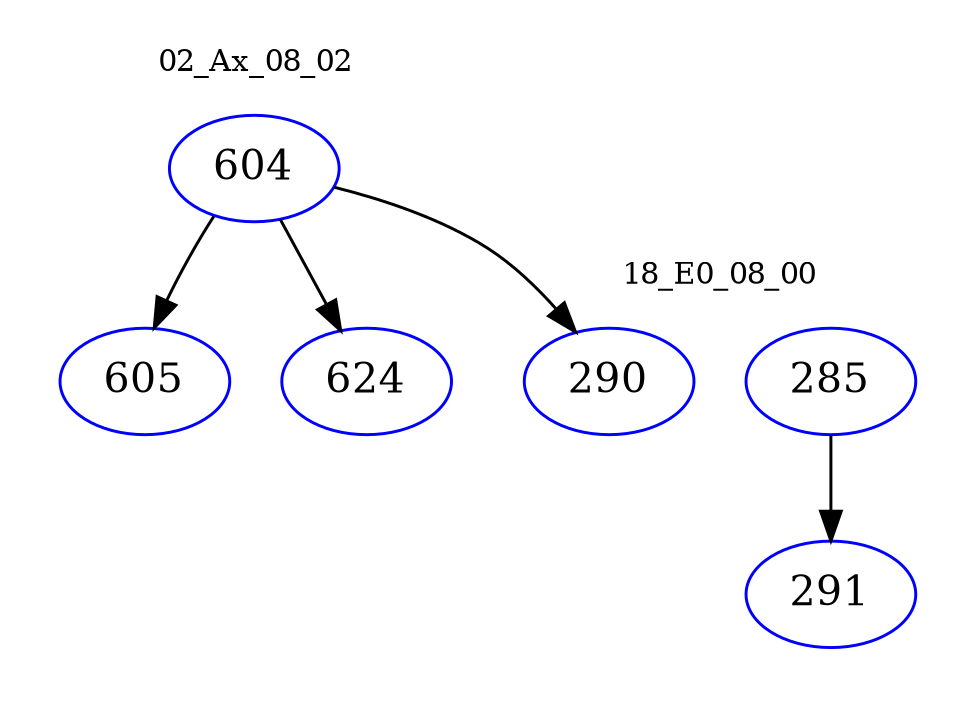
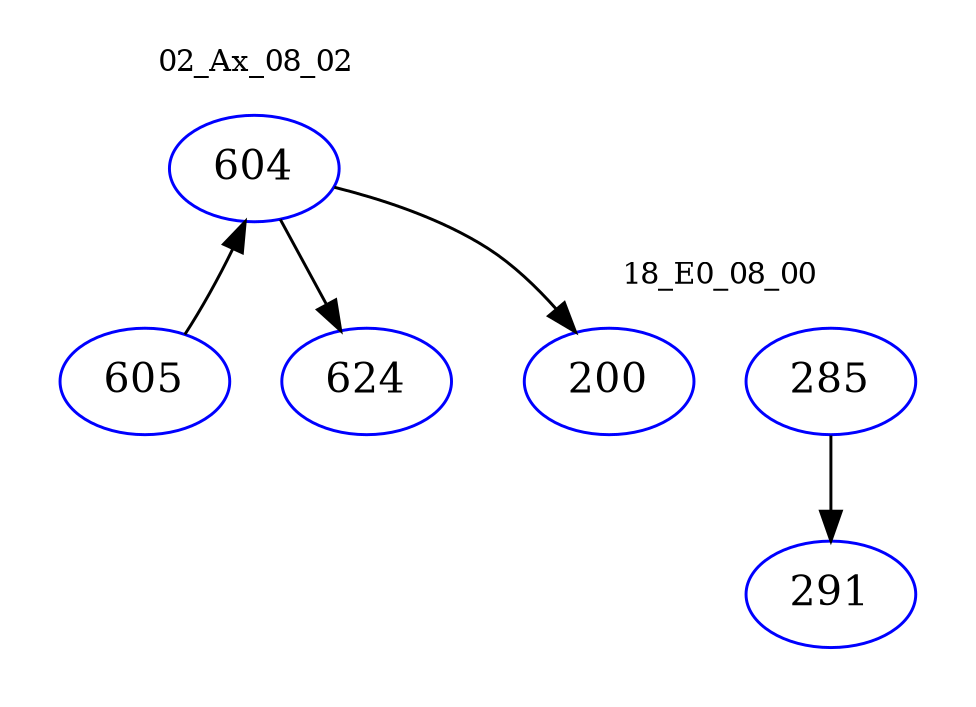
(189, 258) -> (210, 293)
(609, 381) -> (609, 381)
